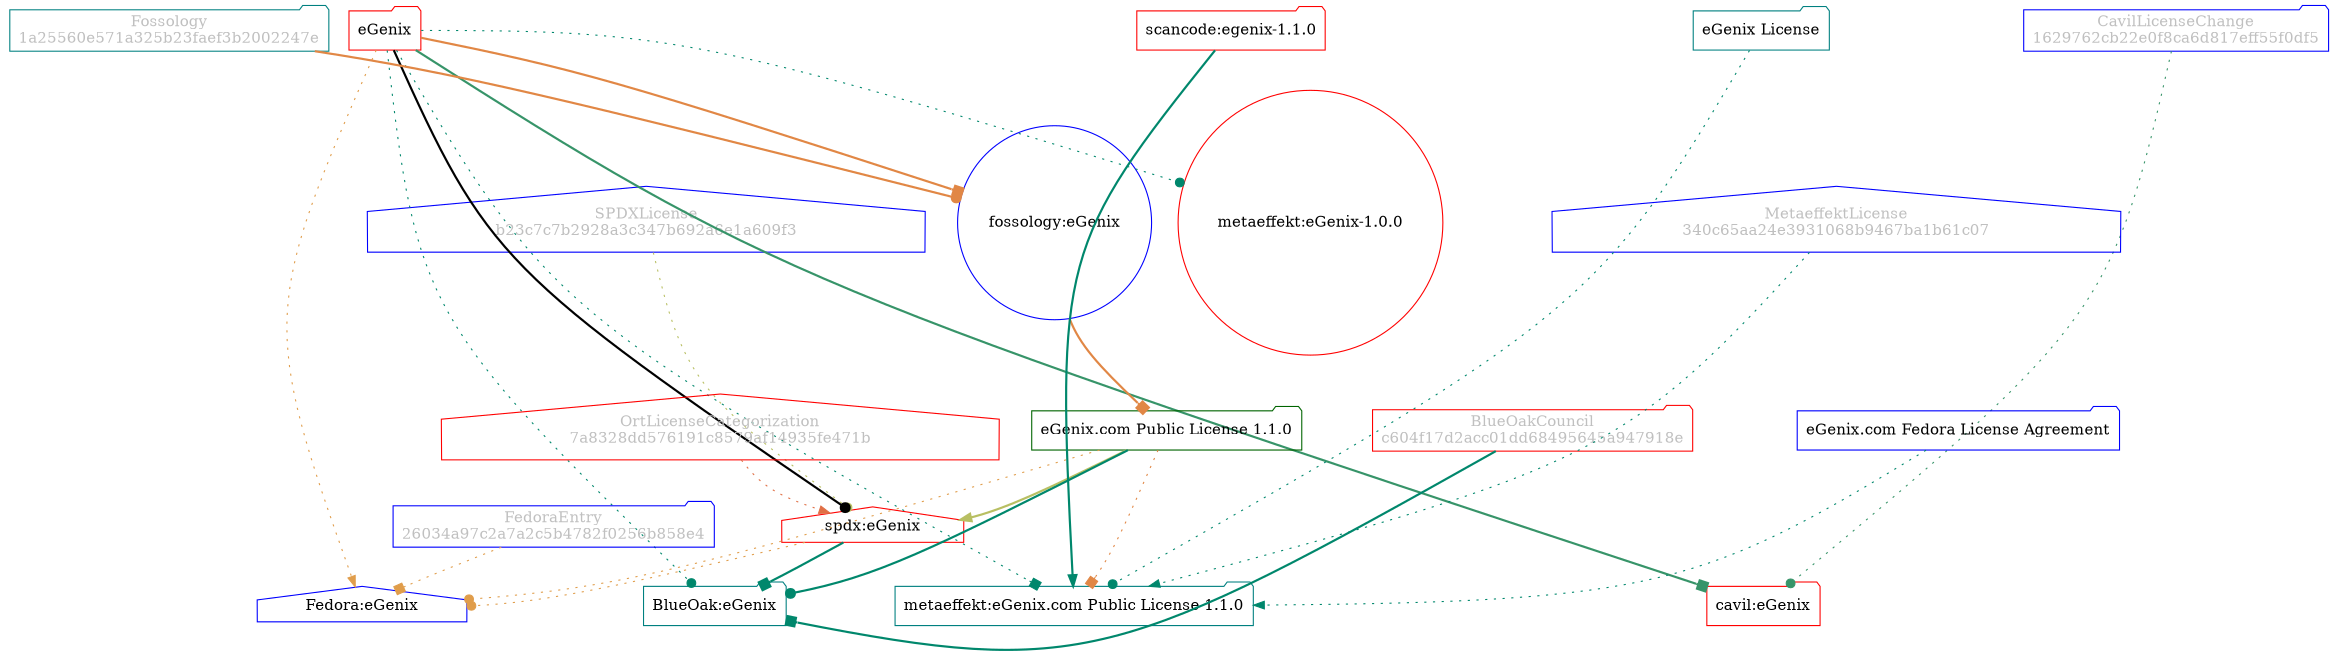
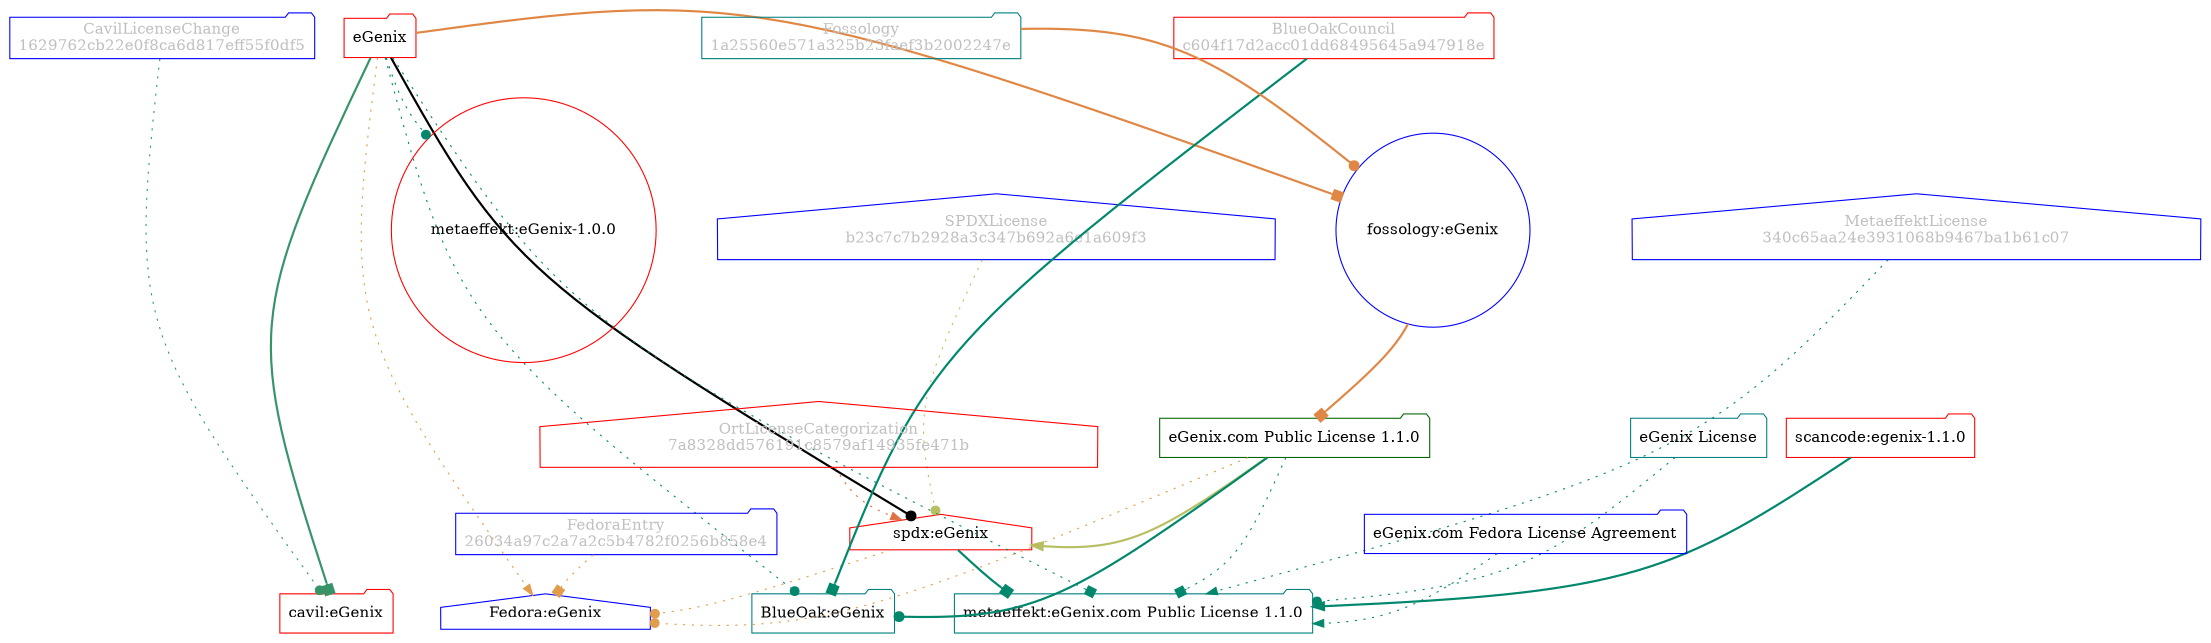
(1129, 515) -> (1248, 533)
(807, 562) -> (983, 573)
